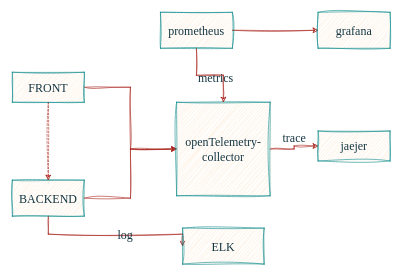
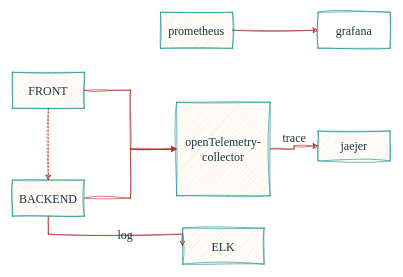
(354, 30) -> (354, 30)
(209, 75) -> none
(48, 87) -> (48, 90)
